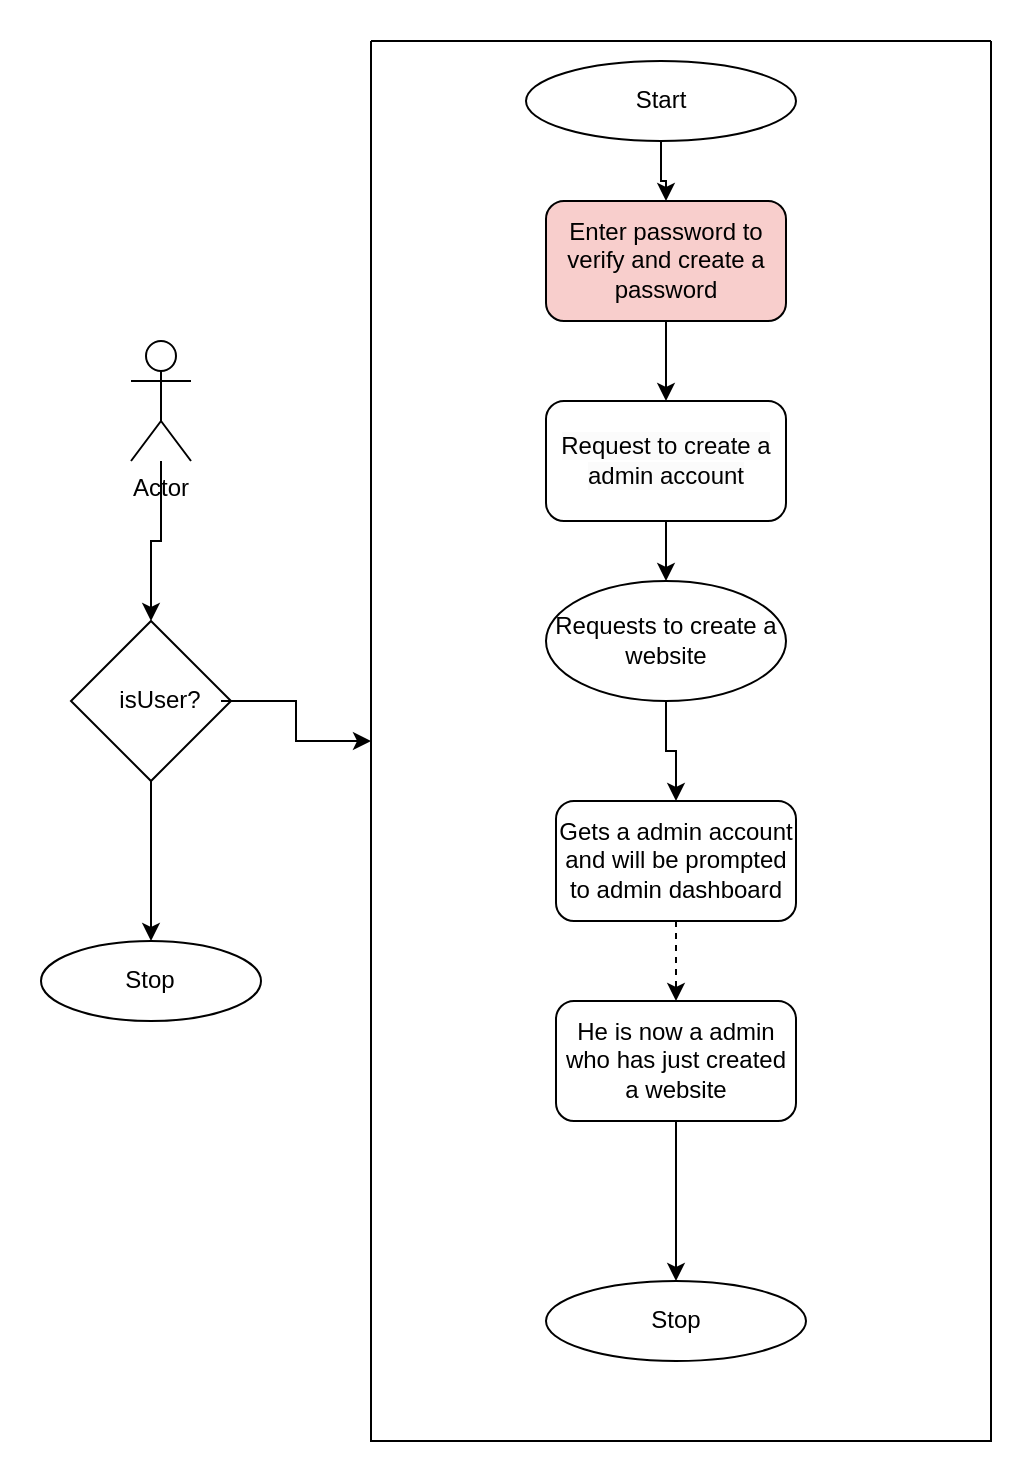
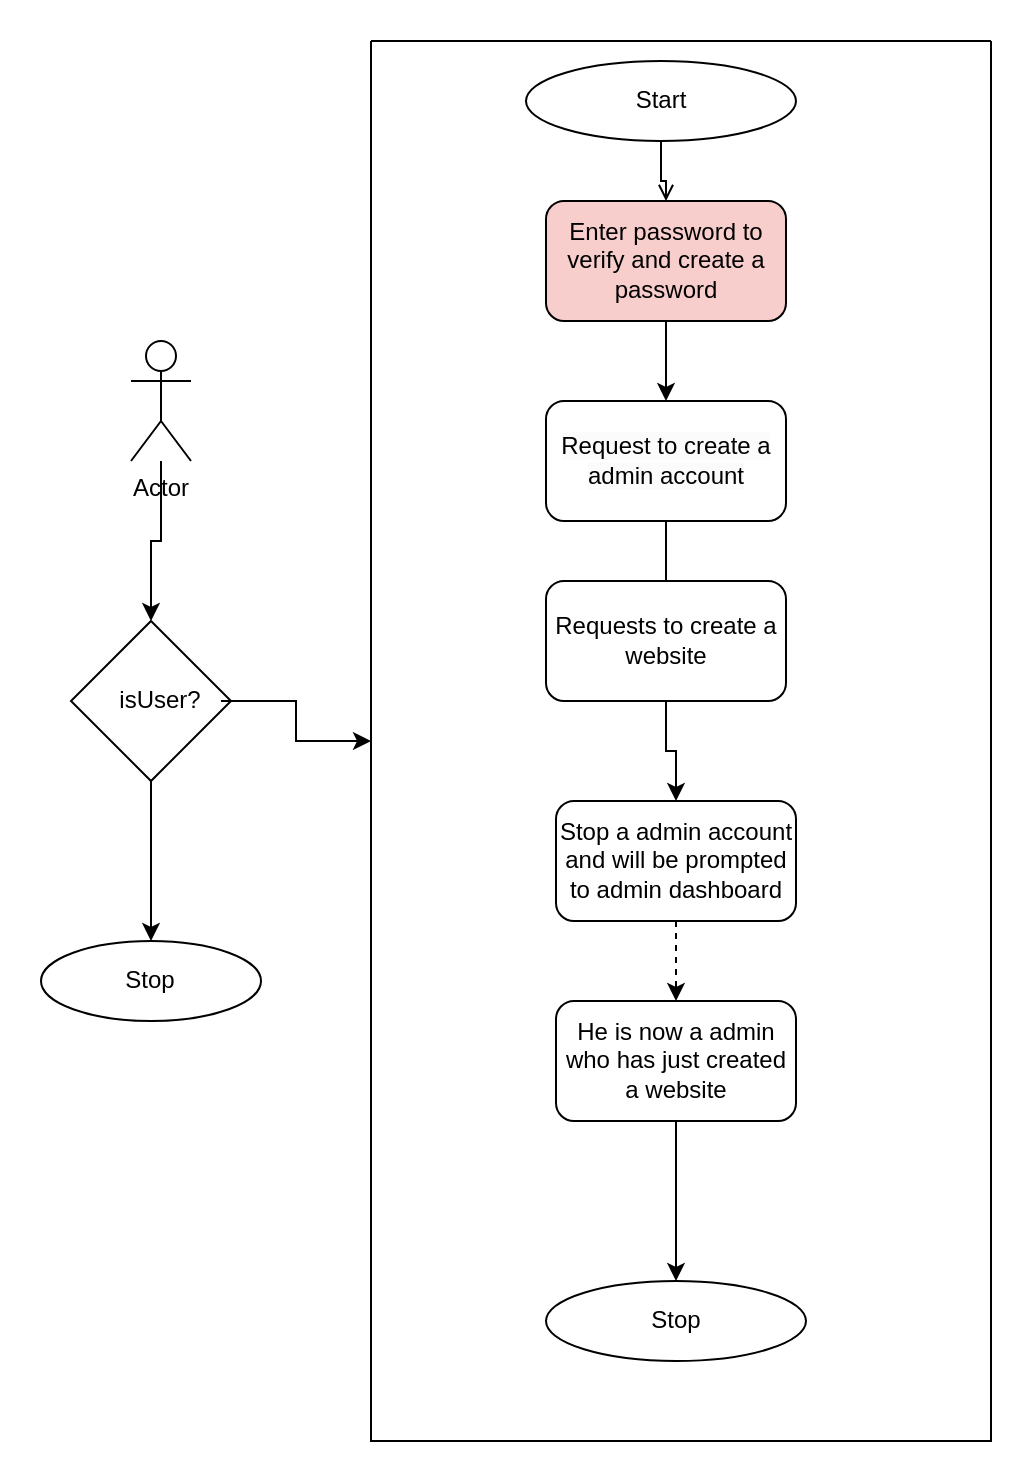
(666, 186) -> (666, 189)
(666, 566) -> (666, 571)
(666, 641) -> (666, 641)
(677, 861) -> (677, 861)
